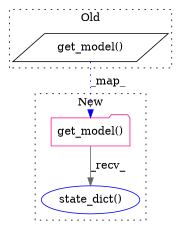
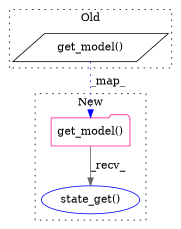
(91, 200) -> (91, 200)
